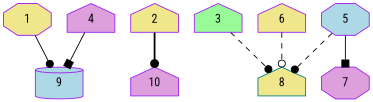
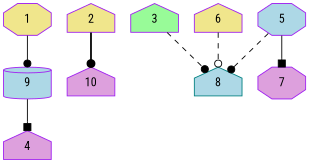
(78, 46) -> (27, 111)
(282, 83) -> (218, 83)
